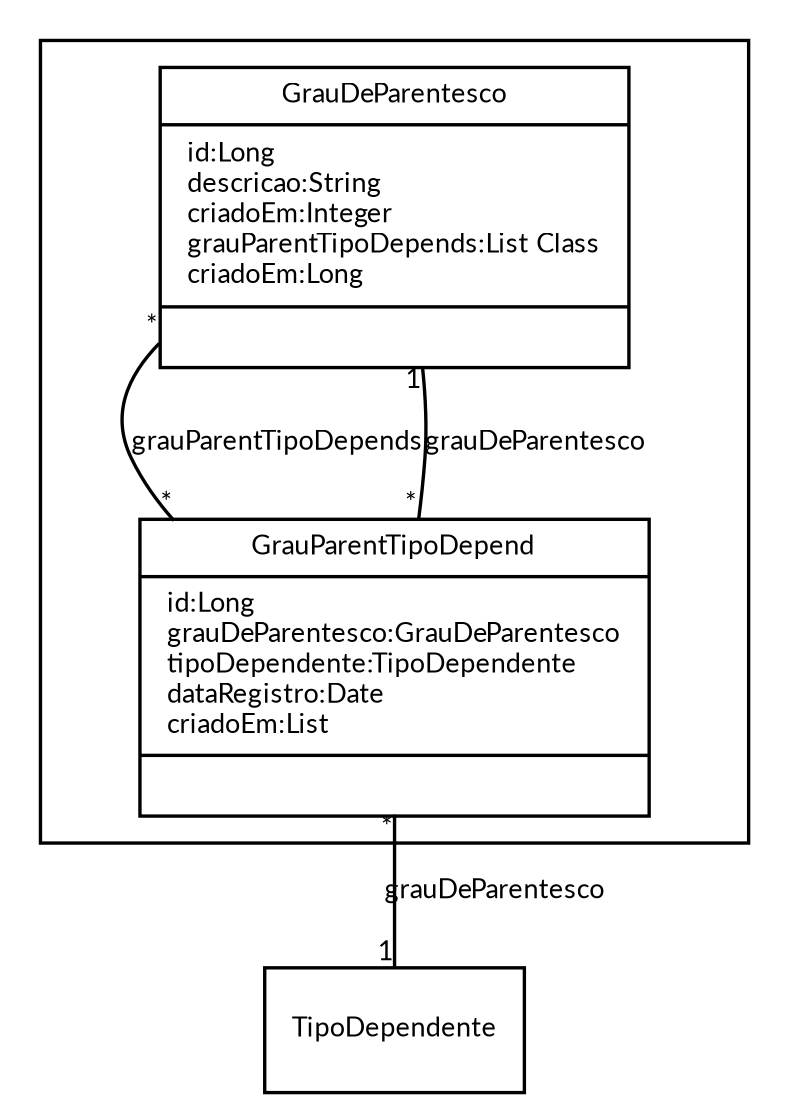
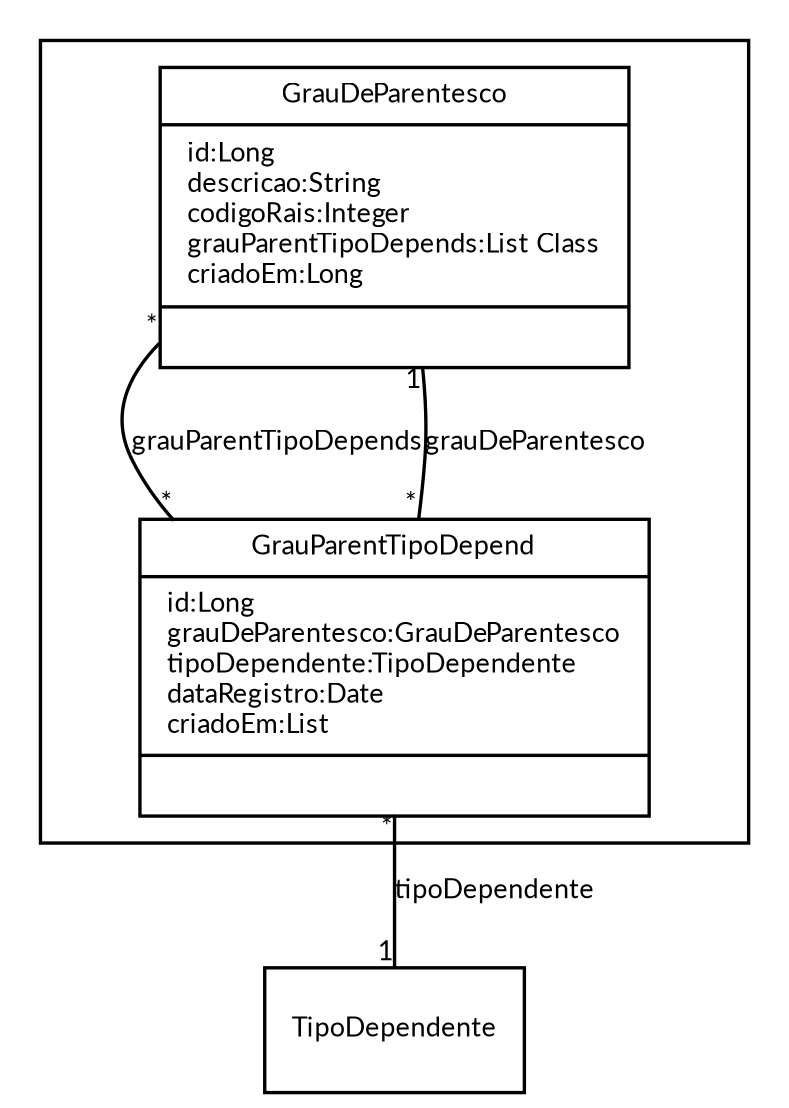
(290, 214) -> (300, 214)
(496, 892) -> (496, 892)
